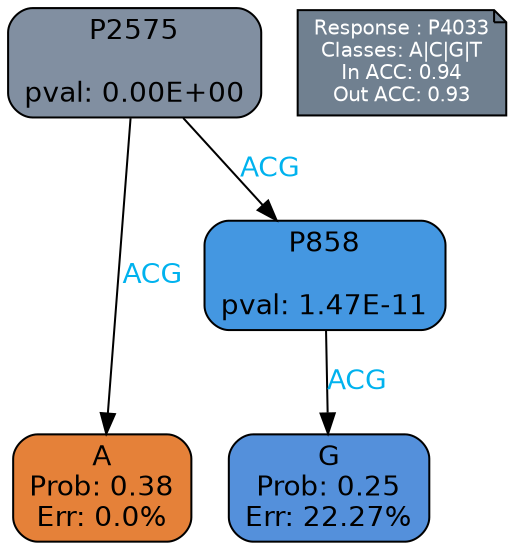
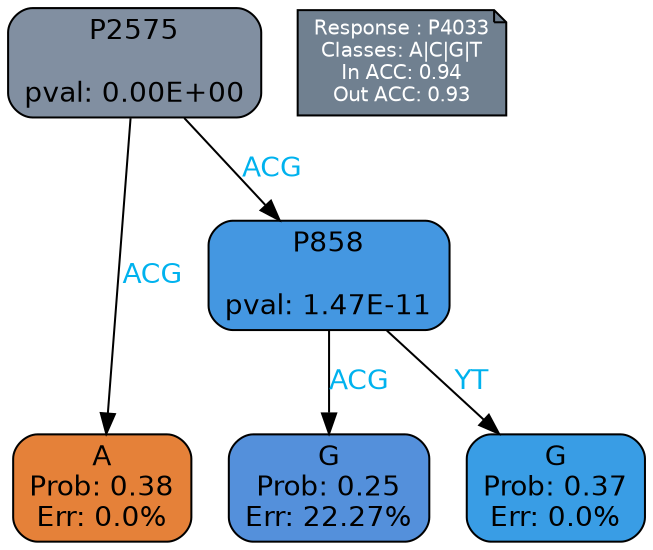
none -> (556, 488)
